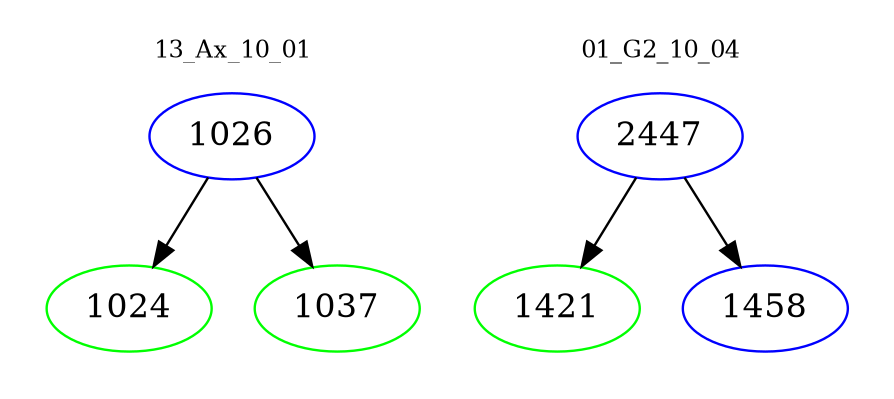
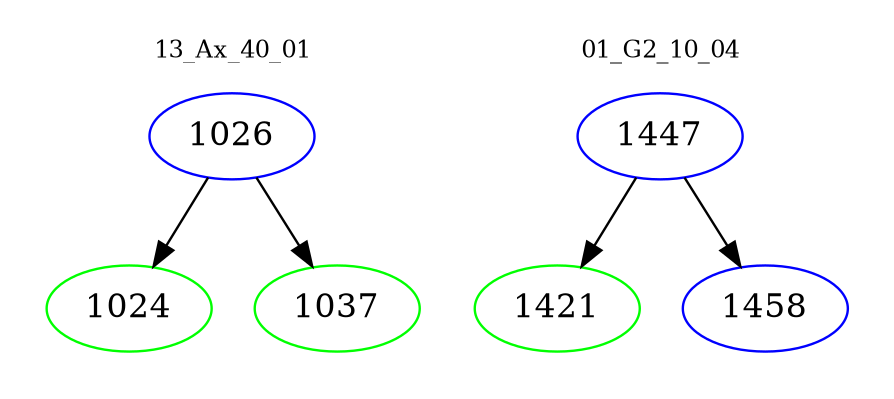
(233, 51) -> (233, 51)
(660, 136) -> (660, 136)
